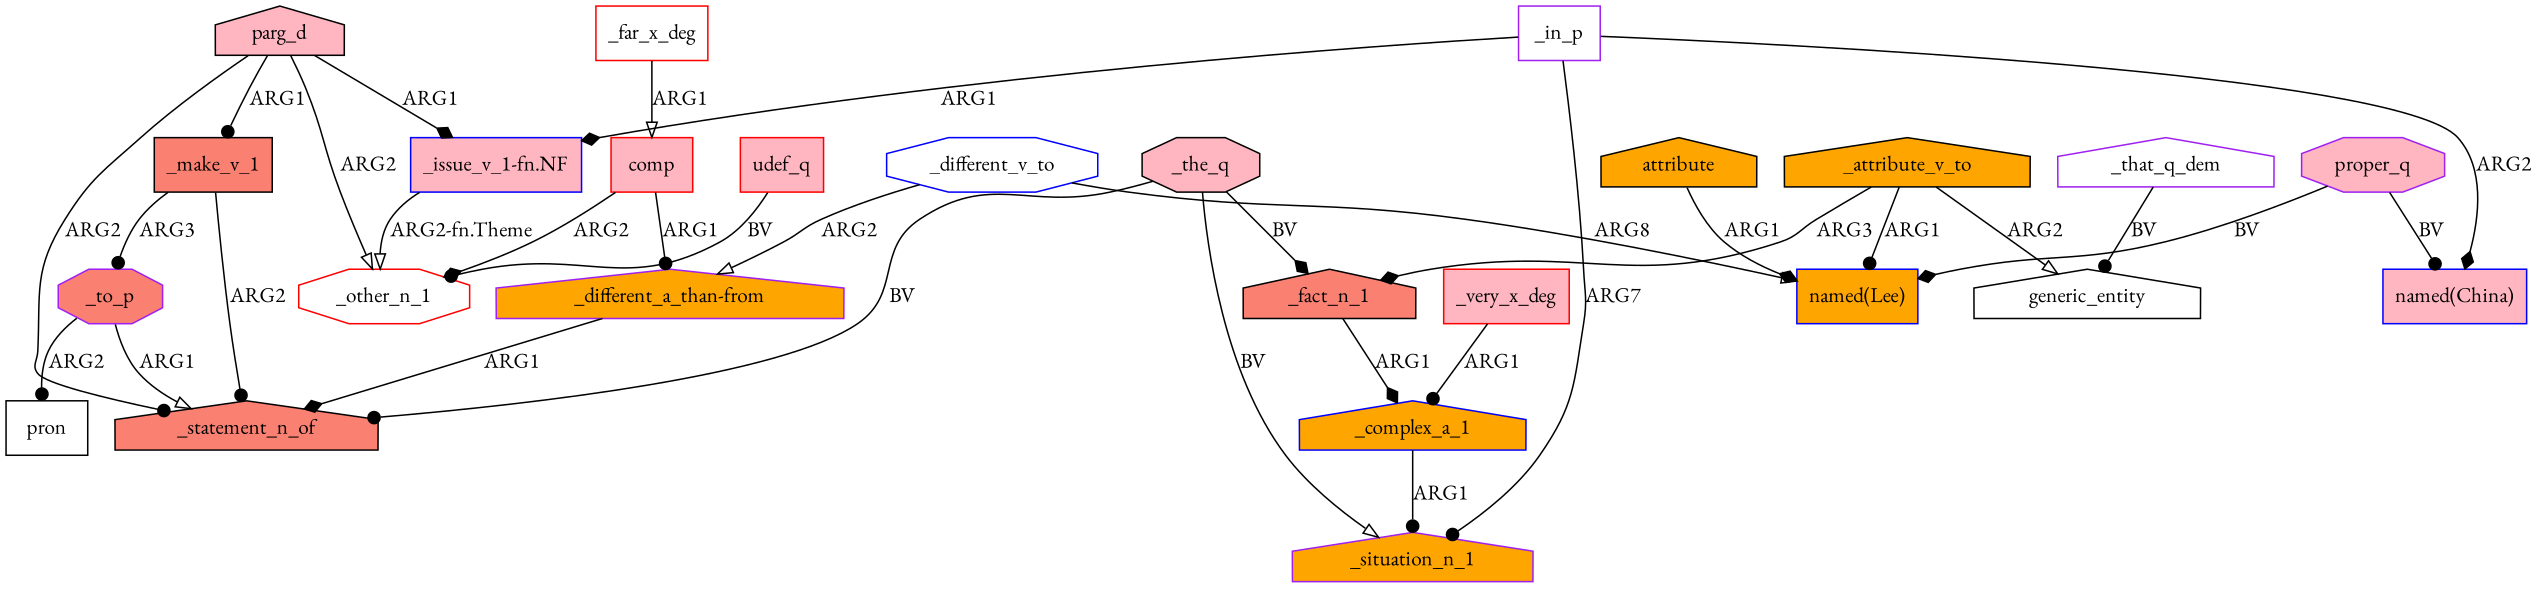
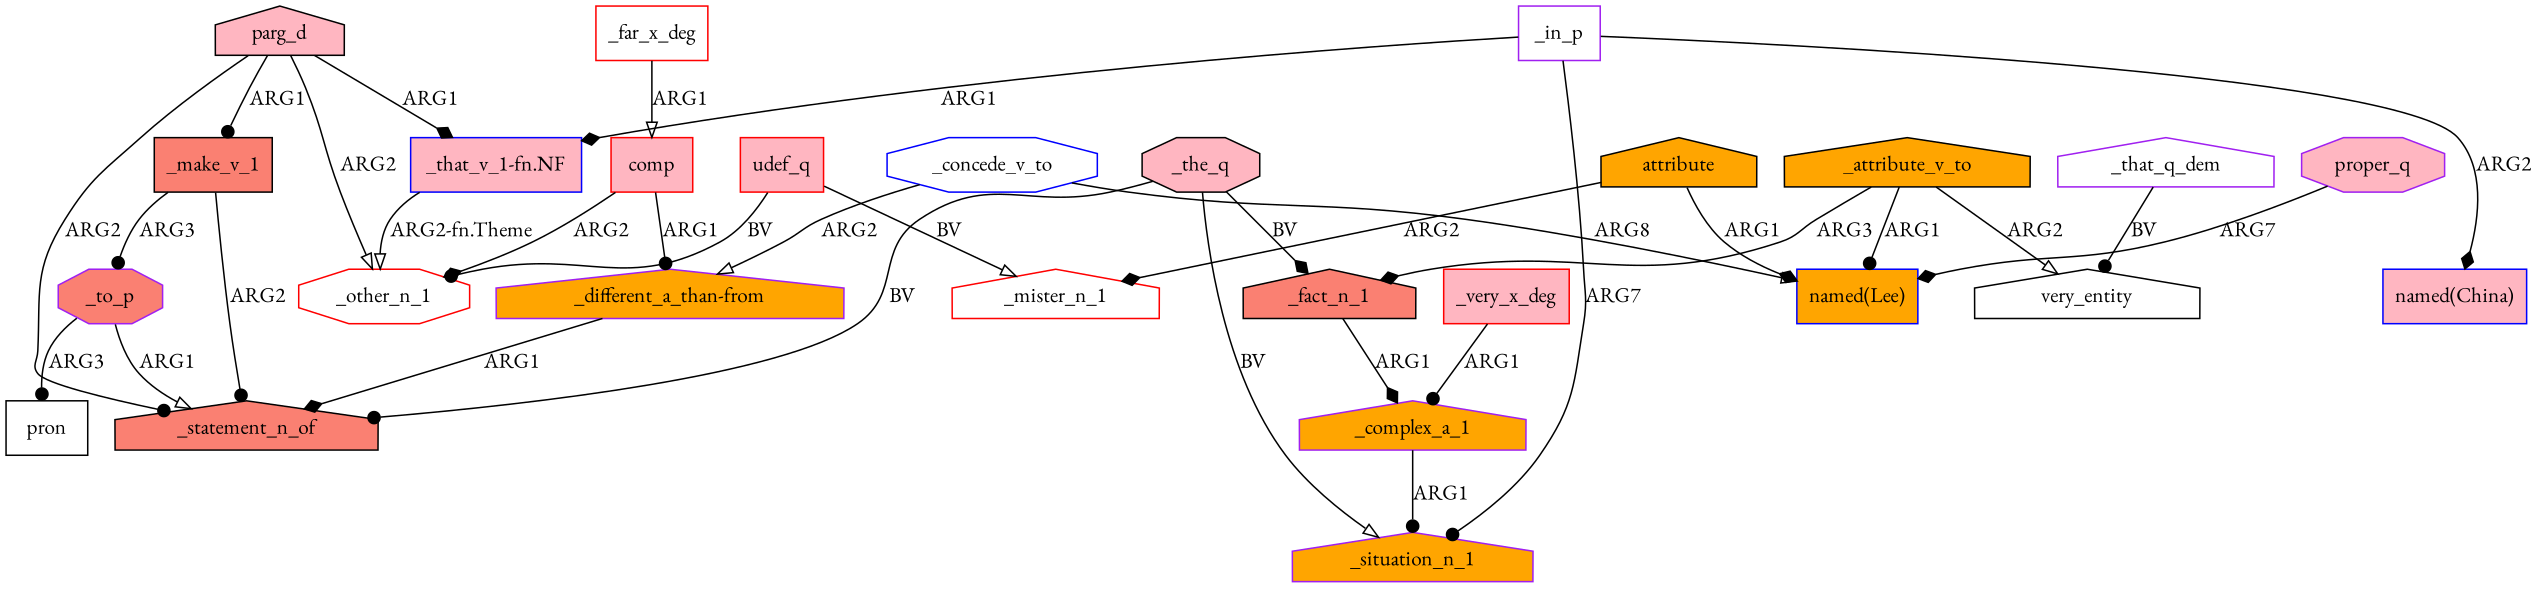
(496, 165) -> (496, 165)
(992, 165) -> (992, 165)
(2411, 225) -> none
(2248, 231) -> (2248, 231)
none -> (1056, 296)
(2087, 296) -> (2087, 296)
(76, 362) -> (76, 362)
(1413, 428) -> (1413, 428)
